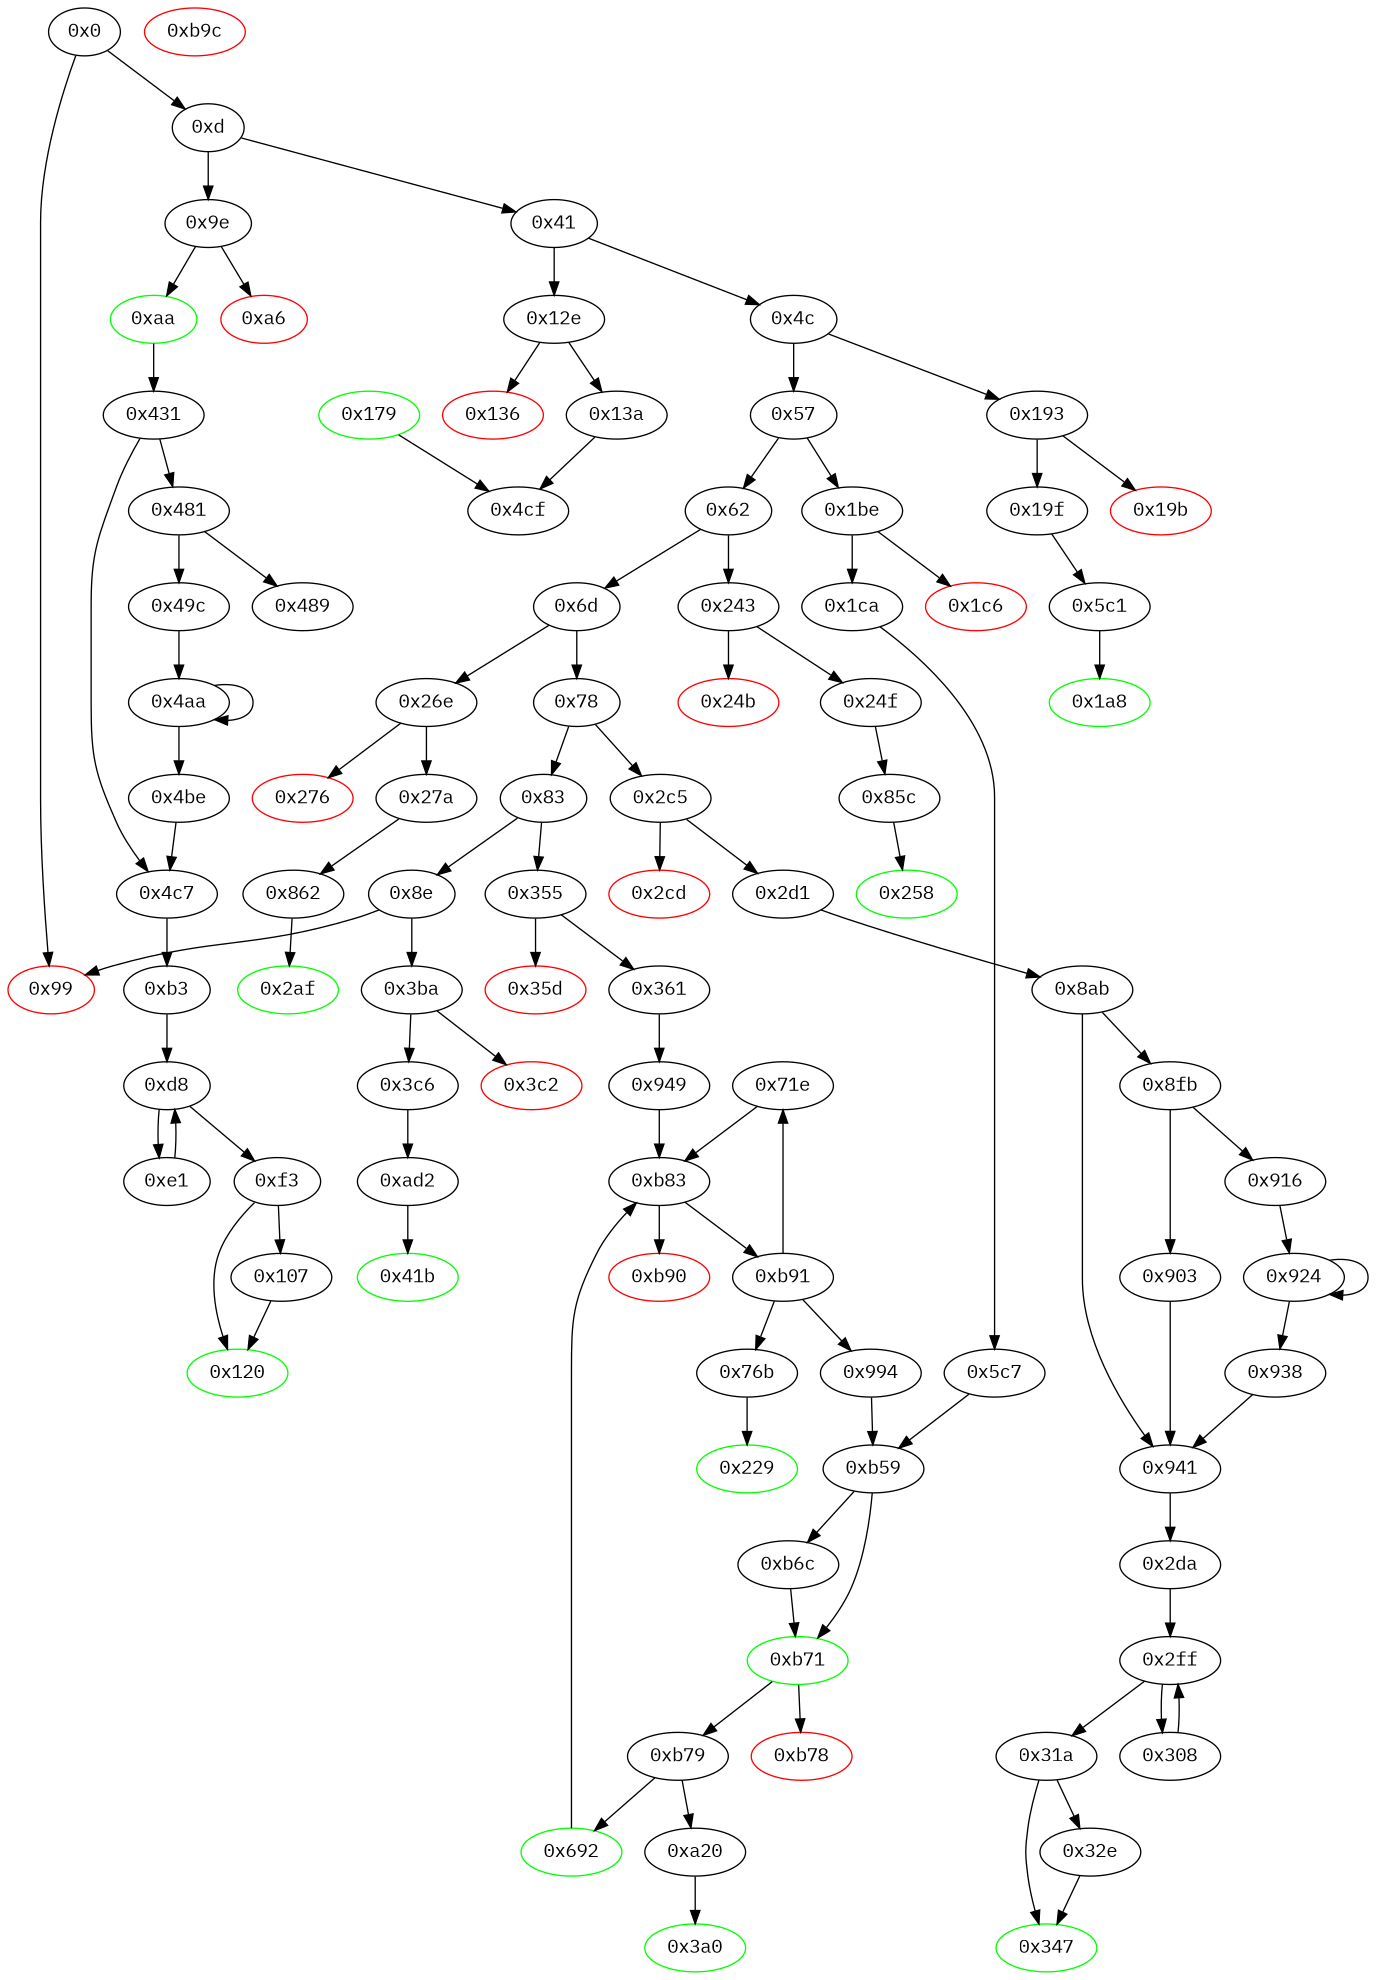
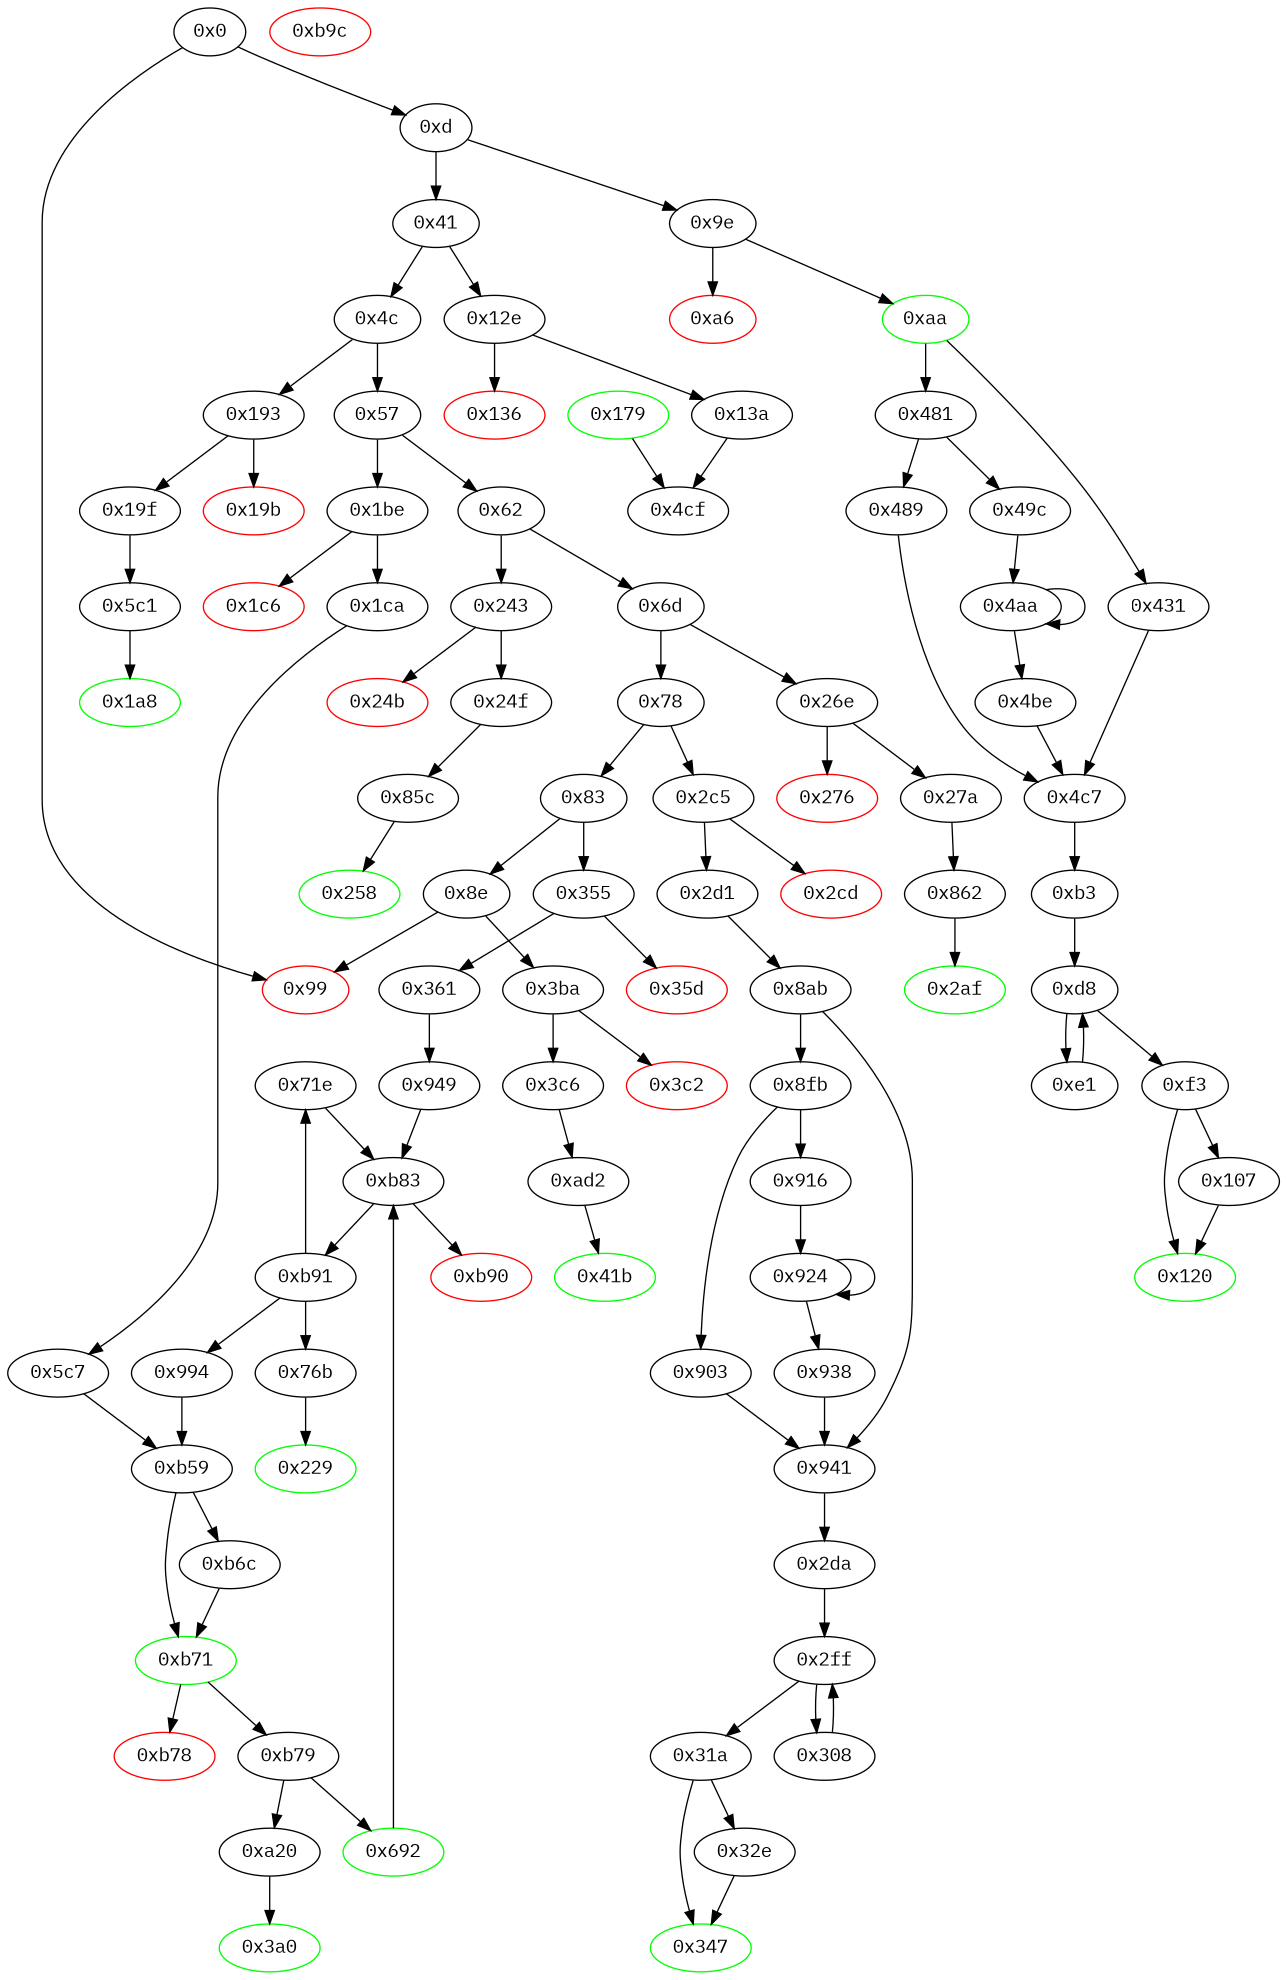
(164, 456) -> (926, 361)
none -> (932, 673)
